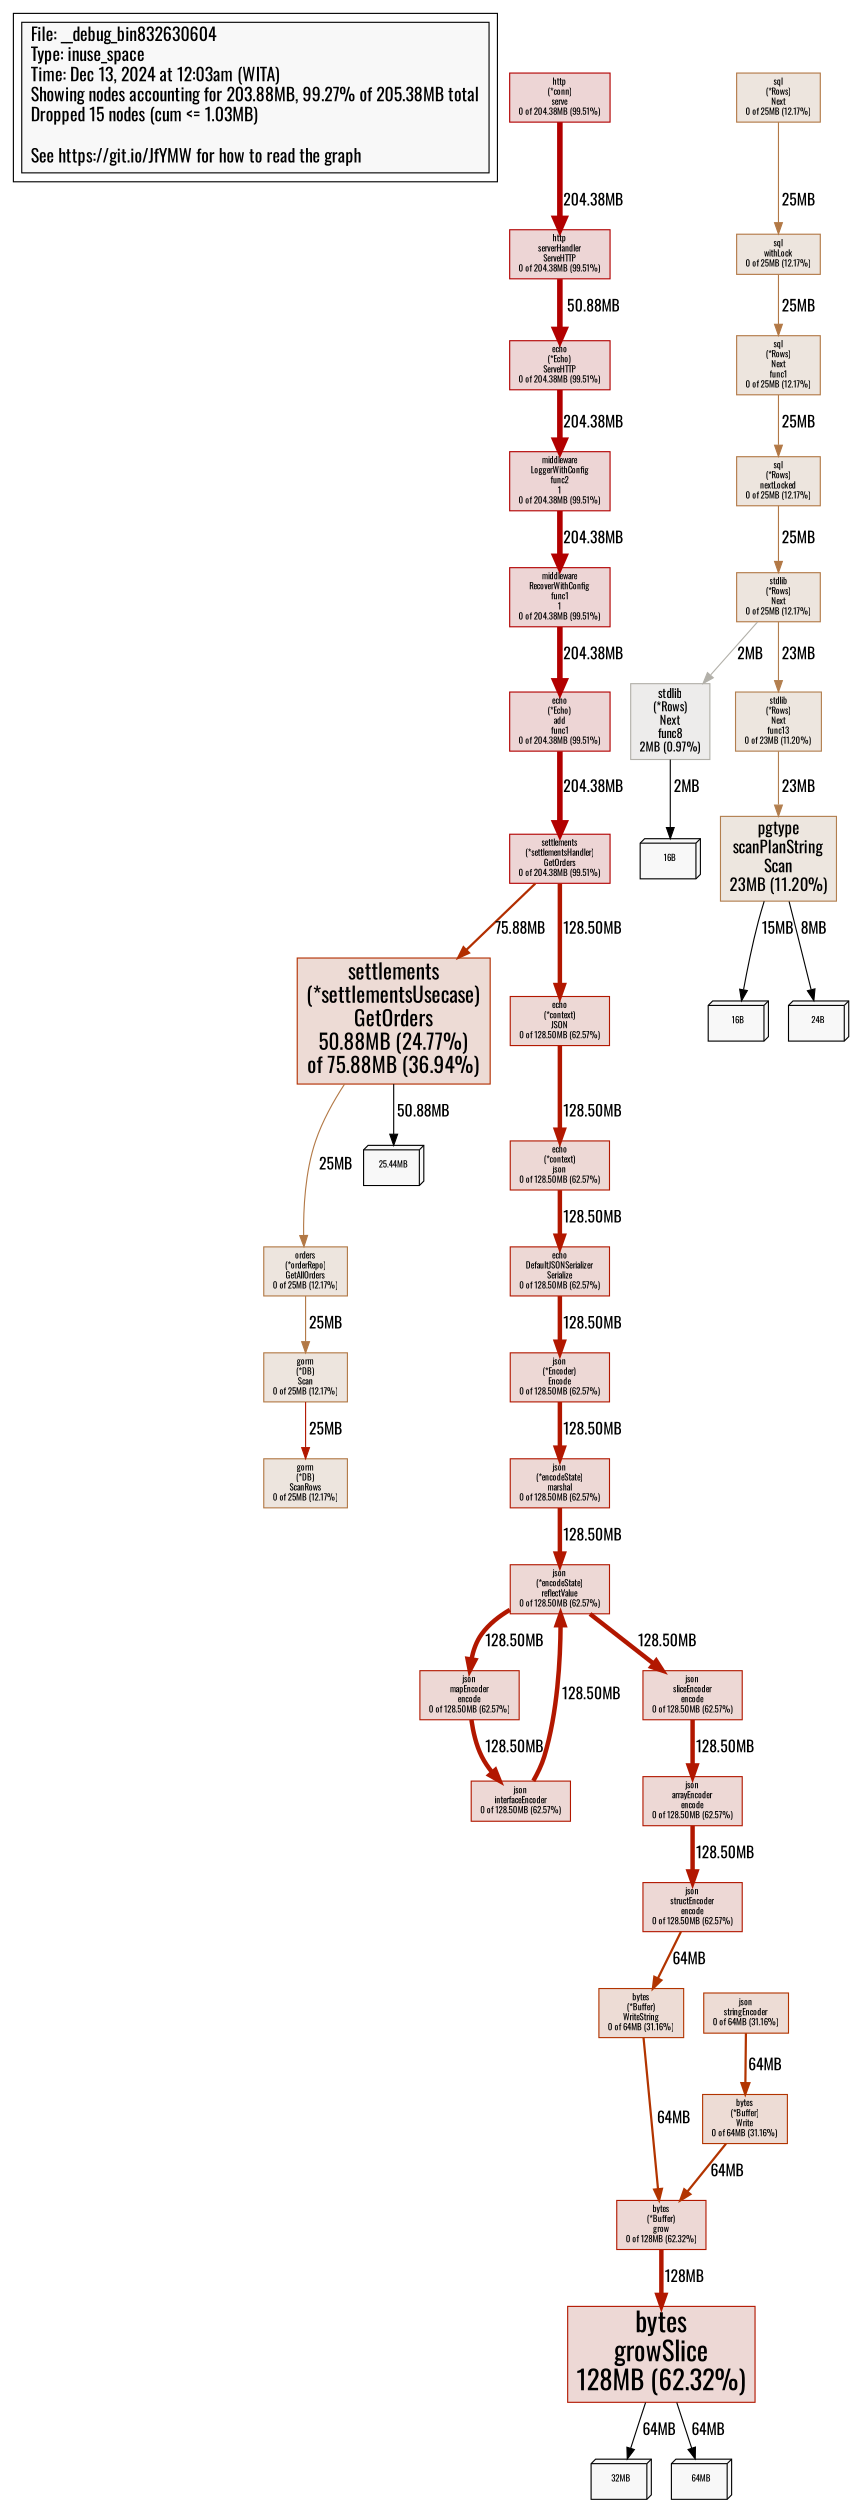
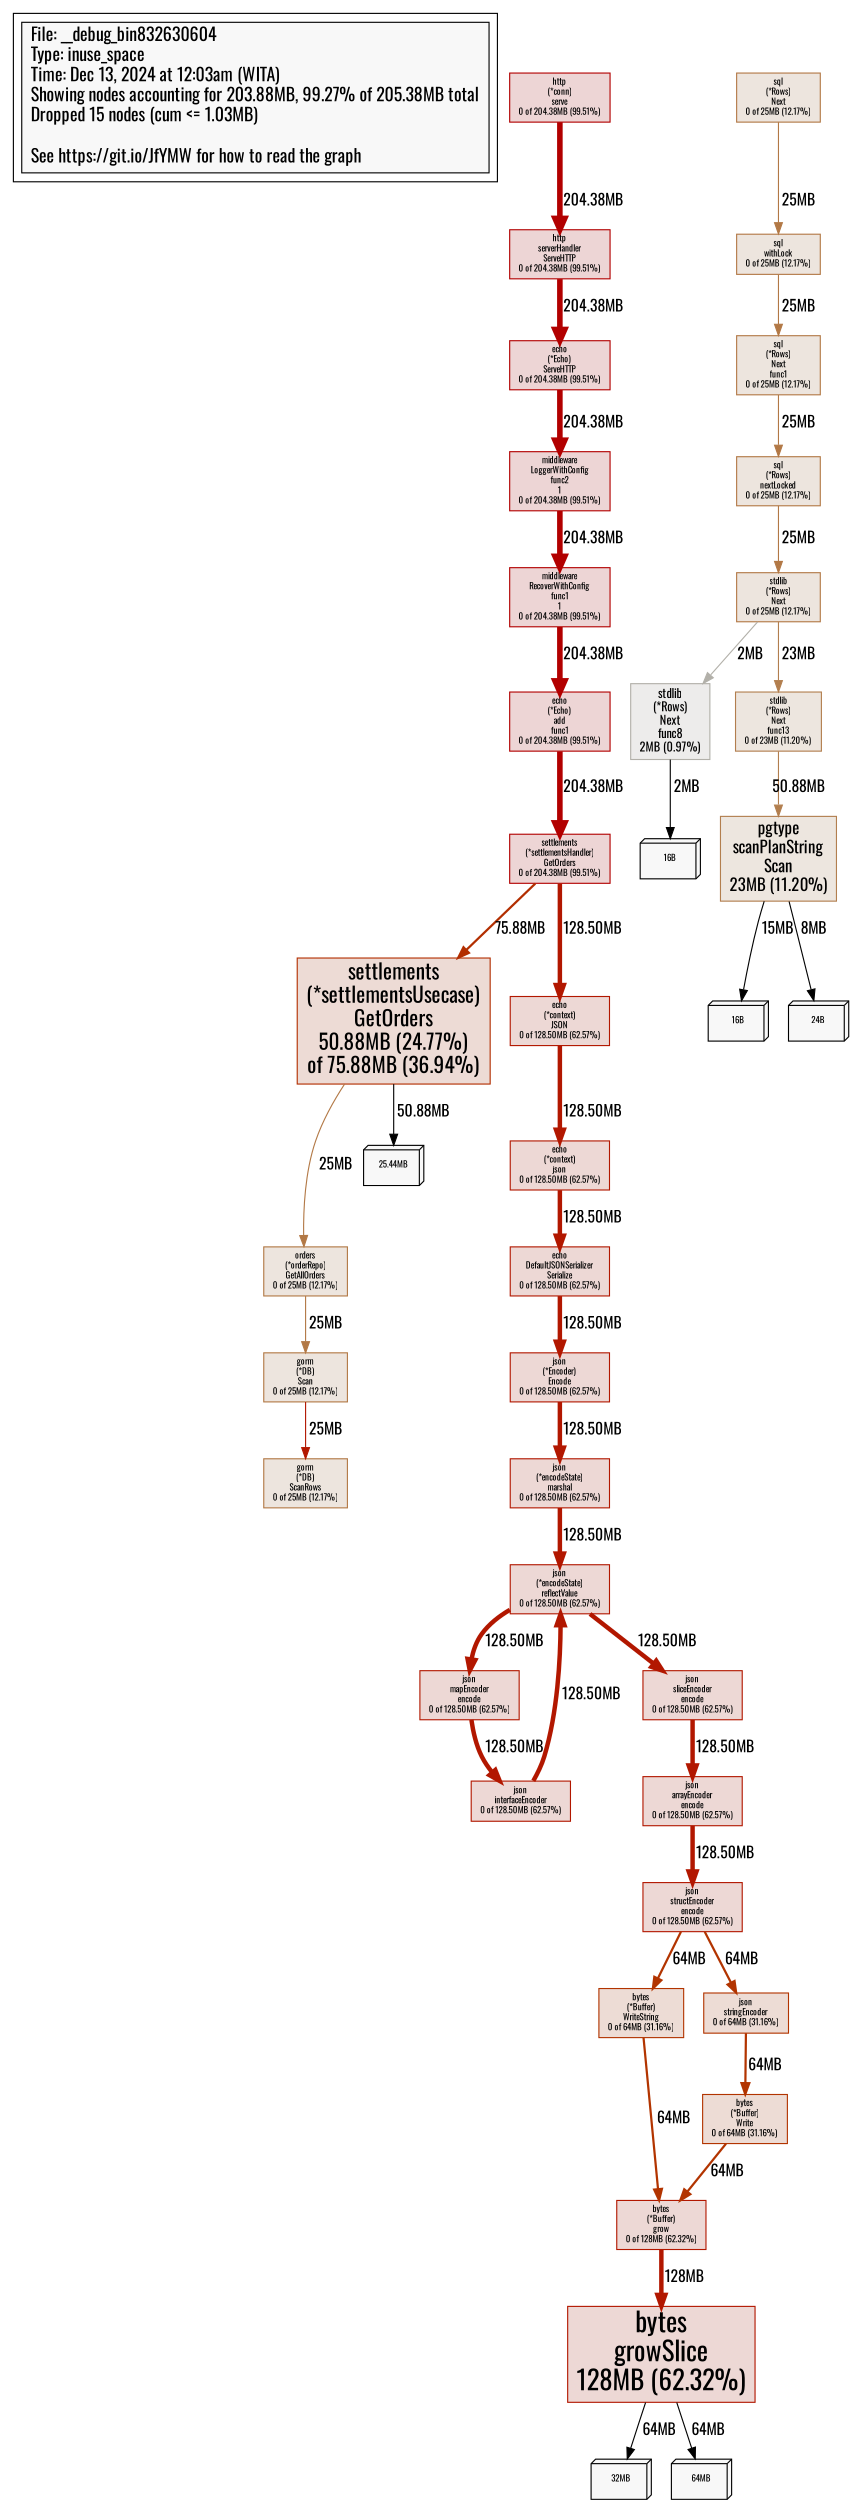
(592, 307) -> (592, 307)
(797, 788) -> (797, 788)
none -> (718, 1957)
